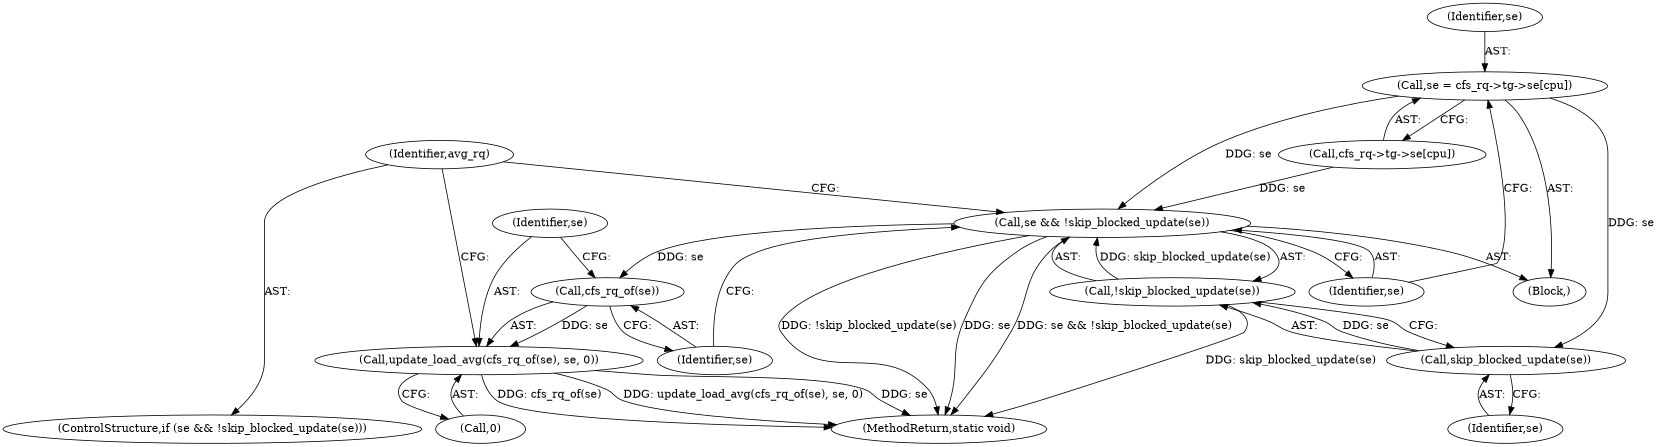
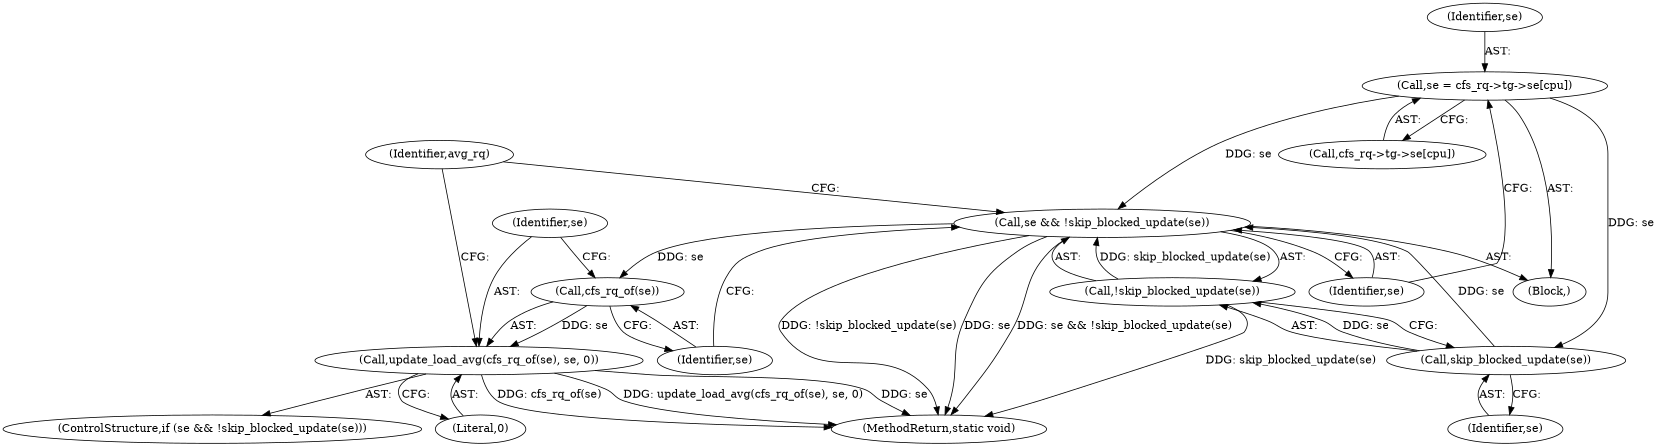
(1248, 188) -> (1394, 246)
(264, 250) -> (348, 393)
(481, 429) -> (481, 429)
